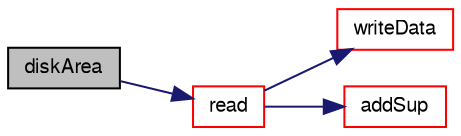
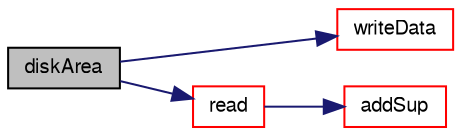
(299, 74) -> (218, 50)
